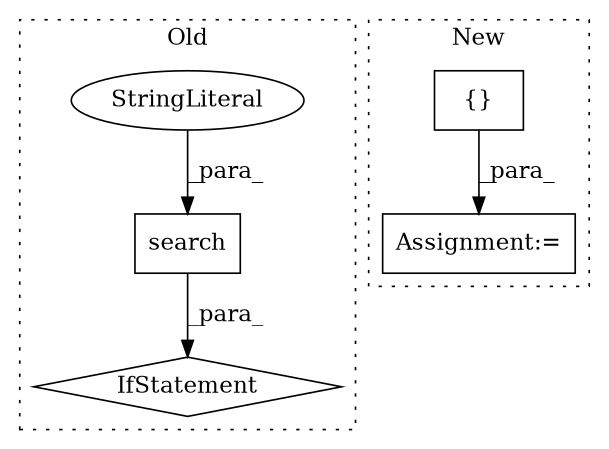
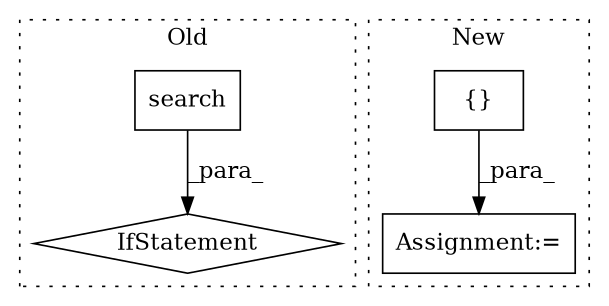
(188, 100) -> none
